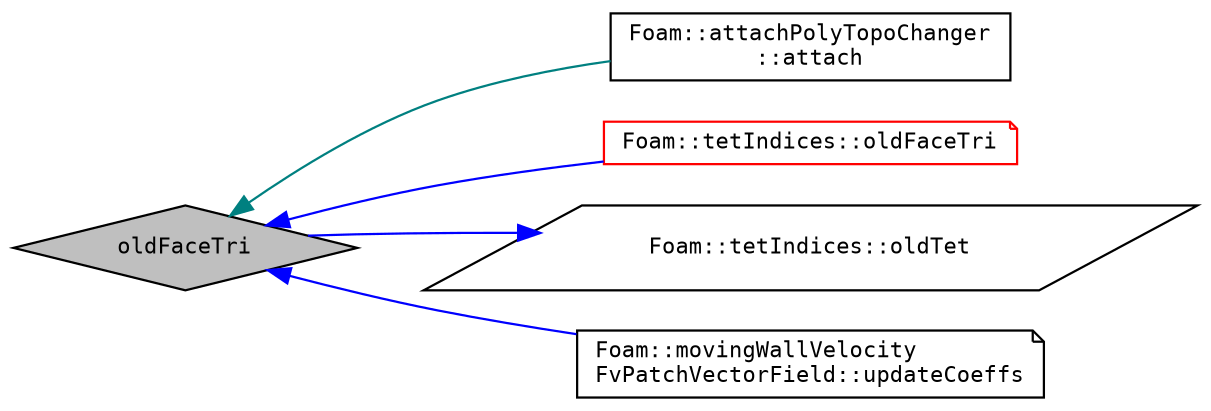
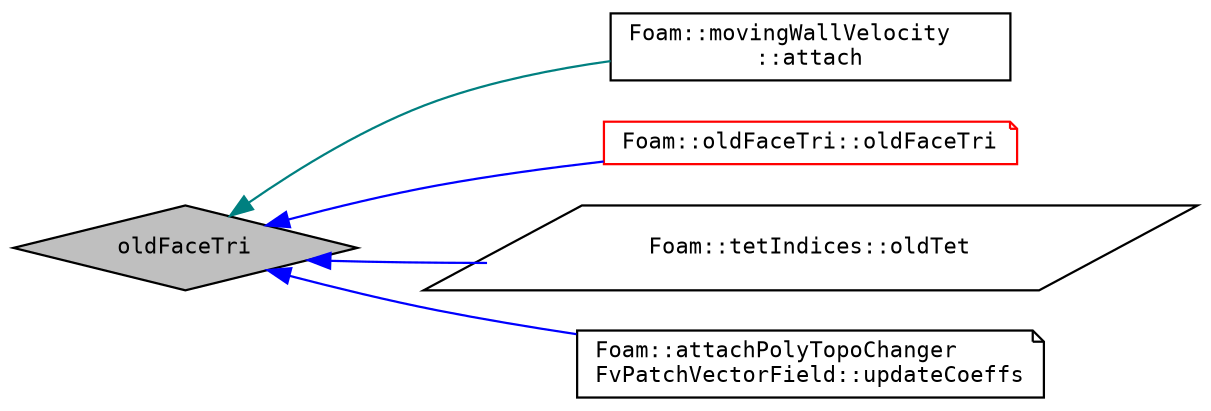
(811, 47) -> (811, 47)
(811, 143) -> (811, 143)
(413, 233) -> (409, 262)
(811, 364) -> (811, 364)
